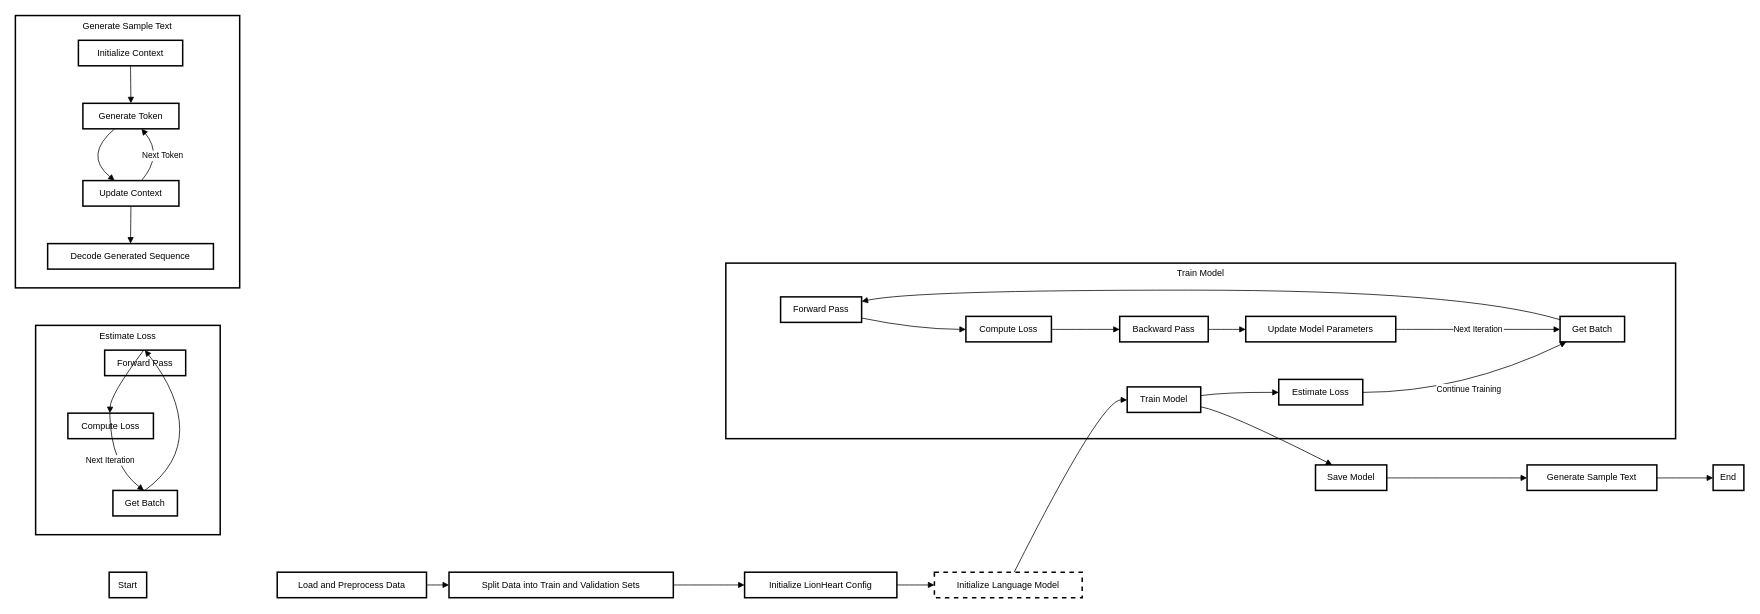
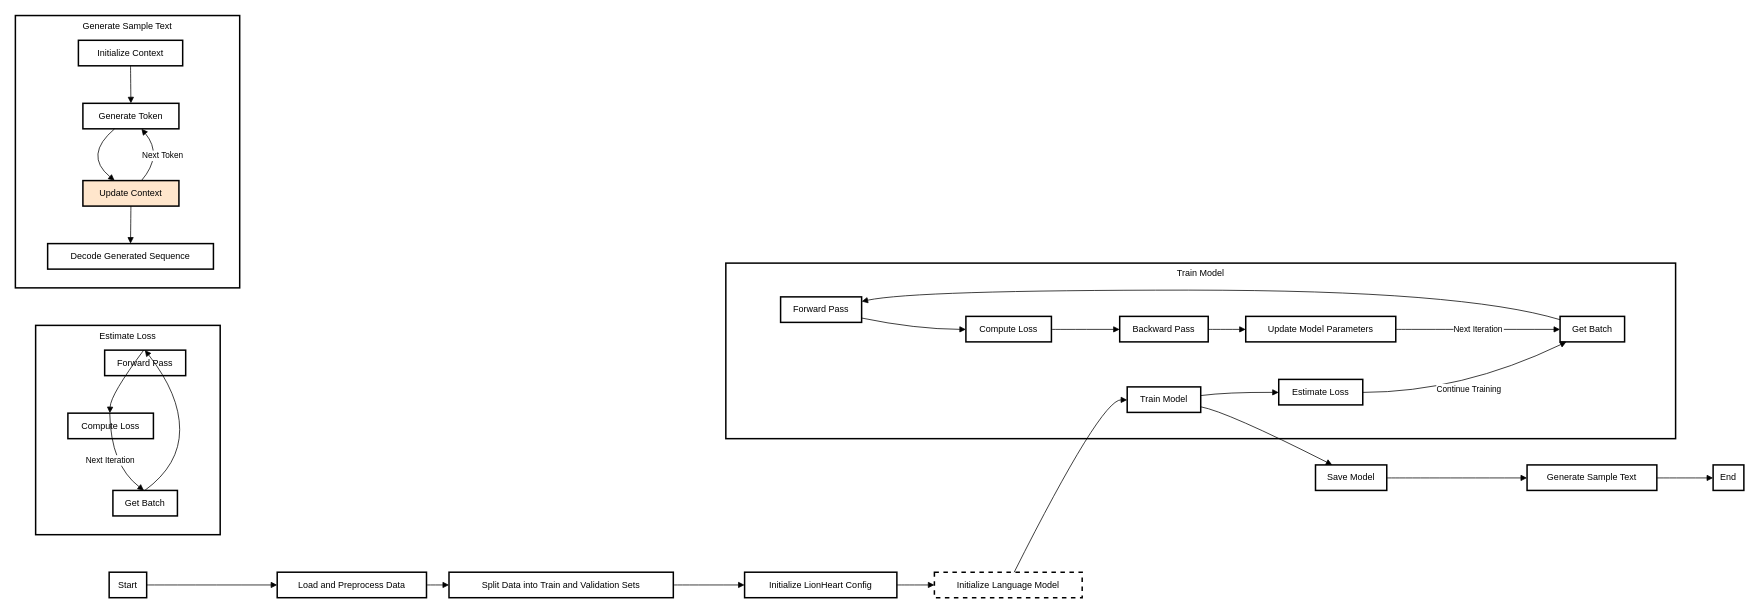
(131, 193) -> (131, 193)
none -> (269, 585)
